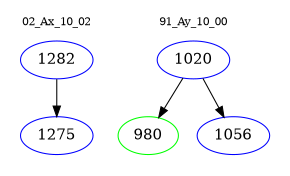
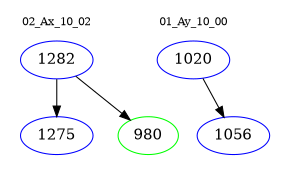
(193, 23) -> (193, 23)
(174, 93) -> (94, 91)
